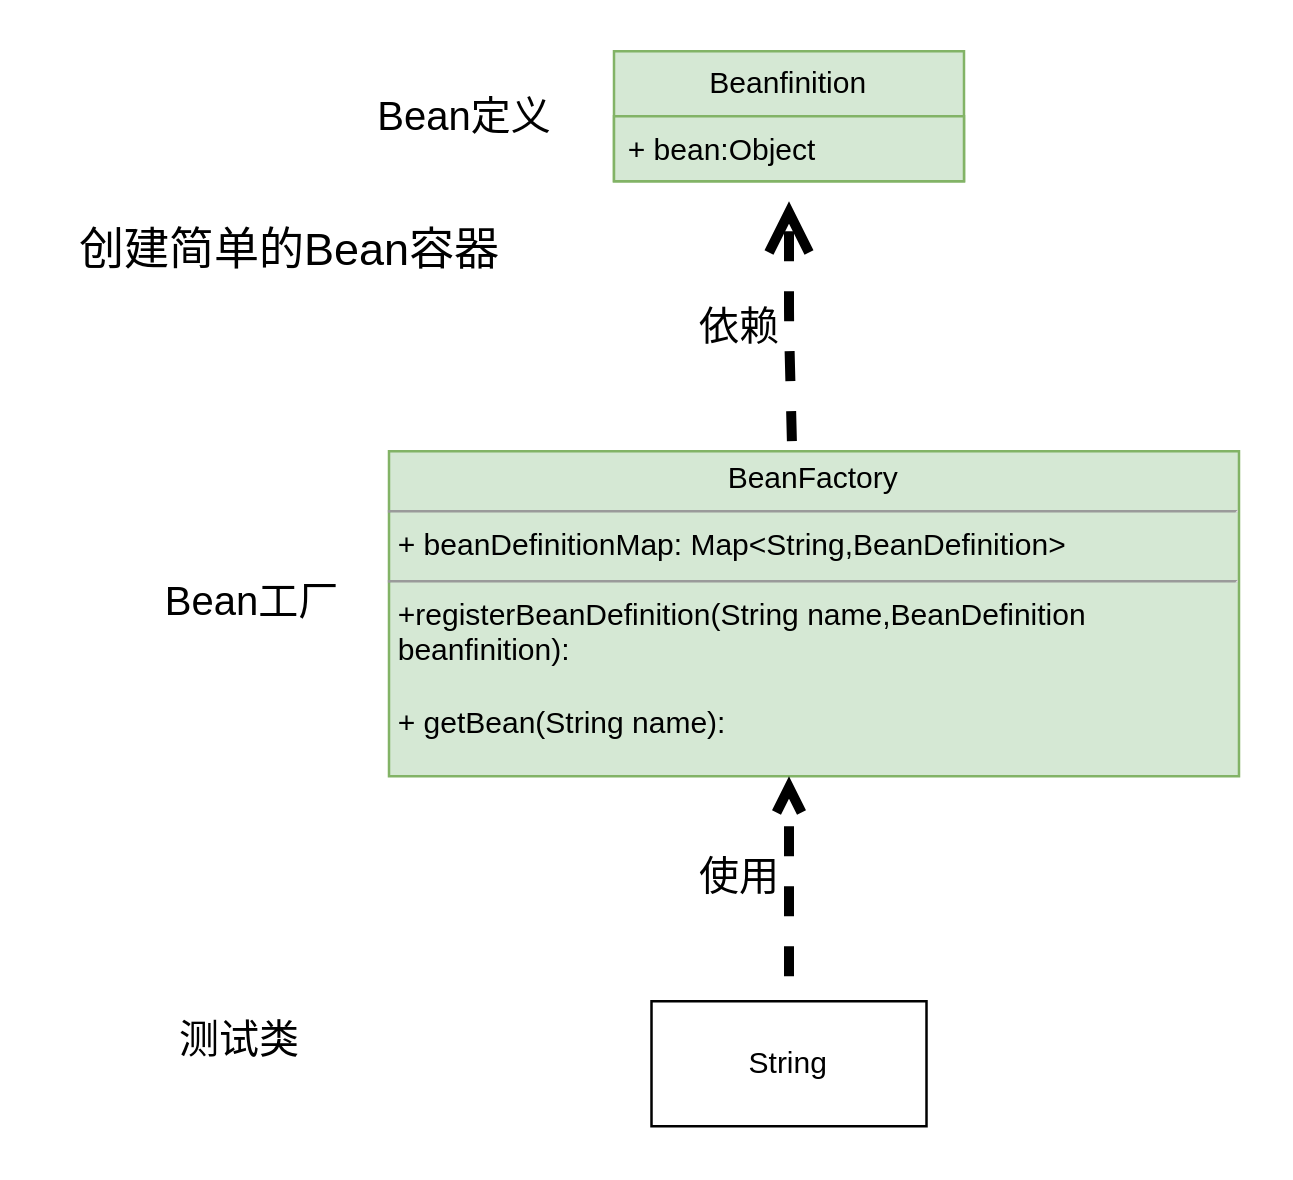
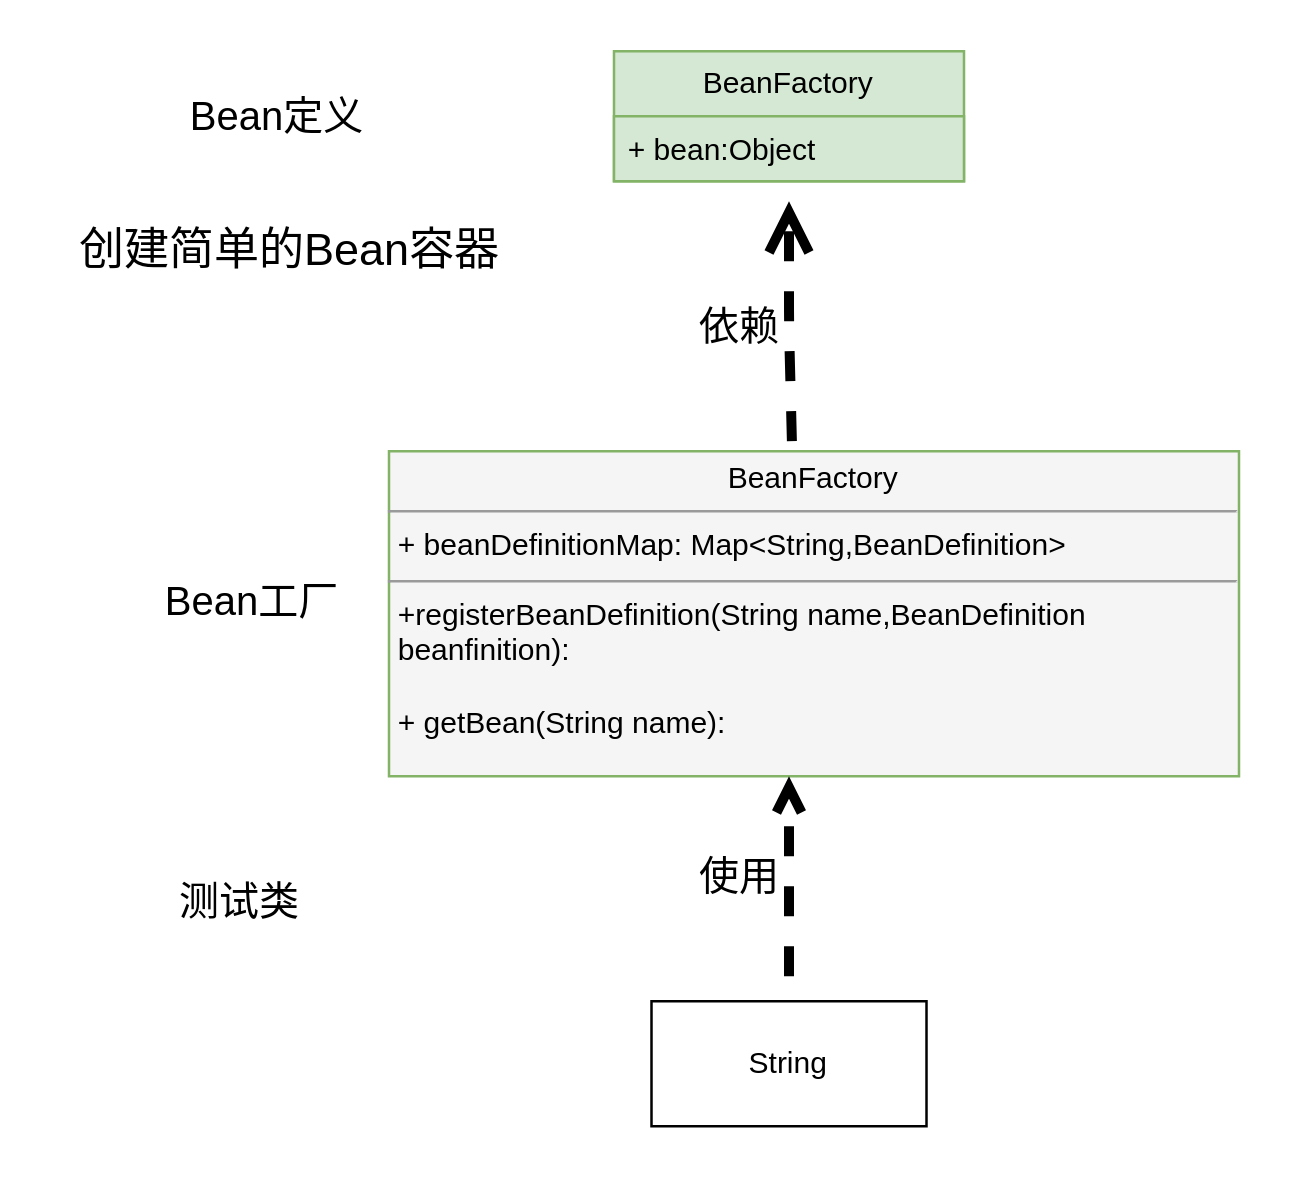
(789, 84) -> (789, 84)
(464, 116) -> (276, 116)
(814, 614) -> (814, 614)
(239, 1039) -> (239, 901)
